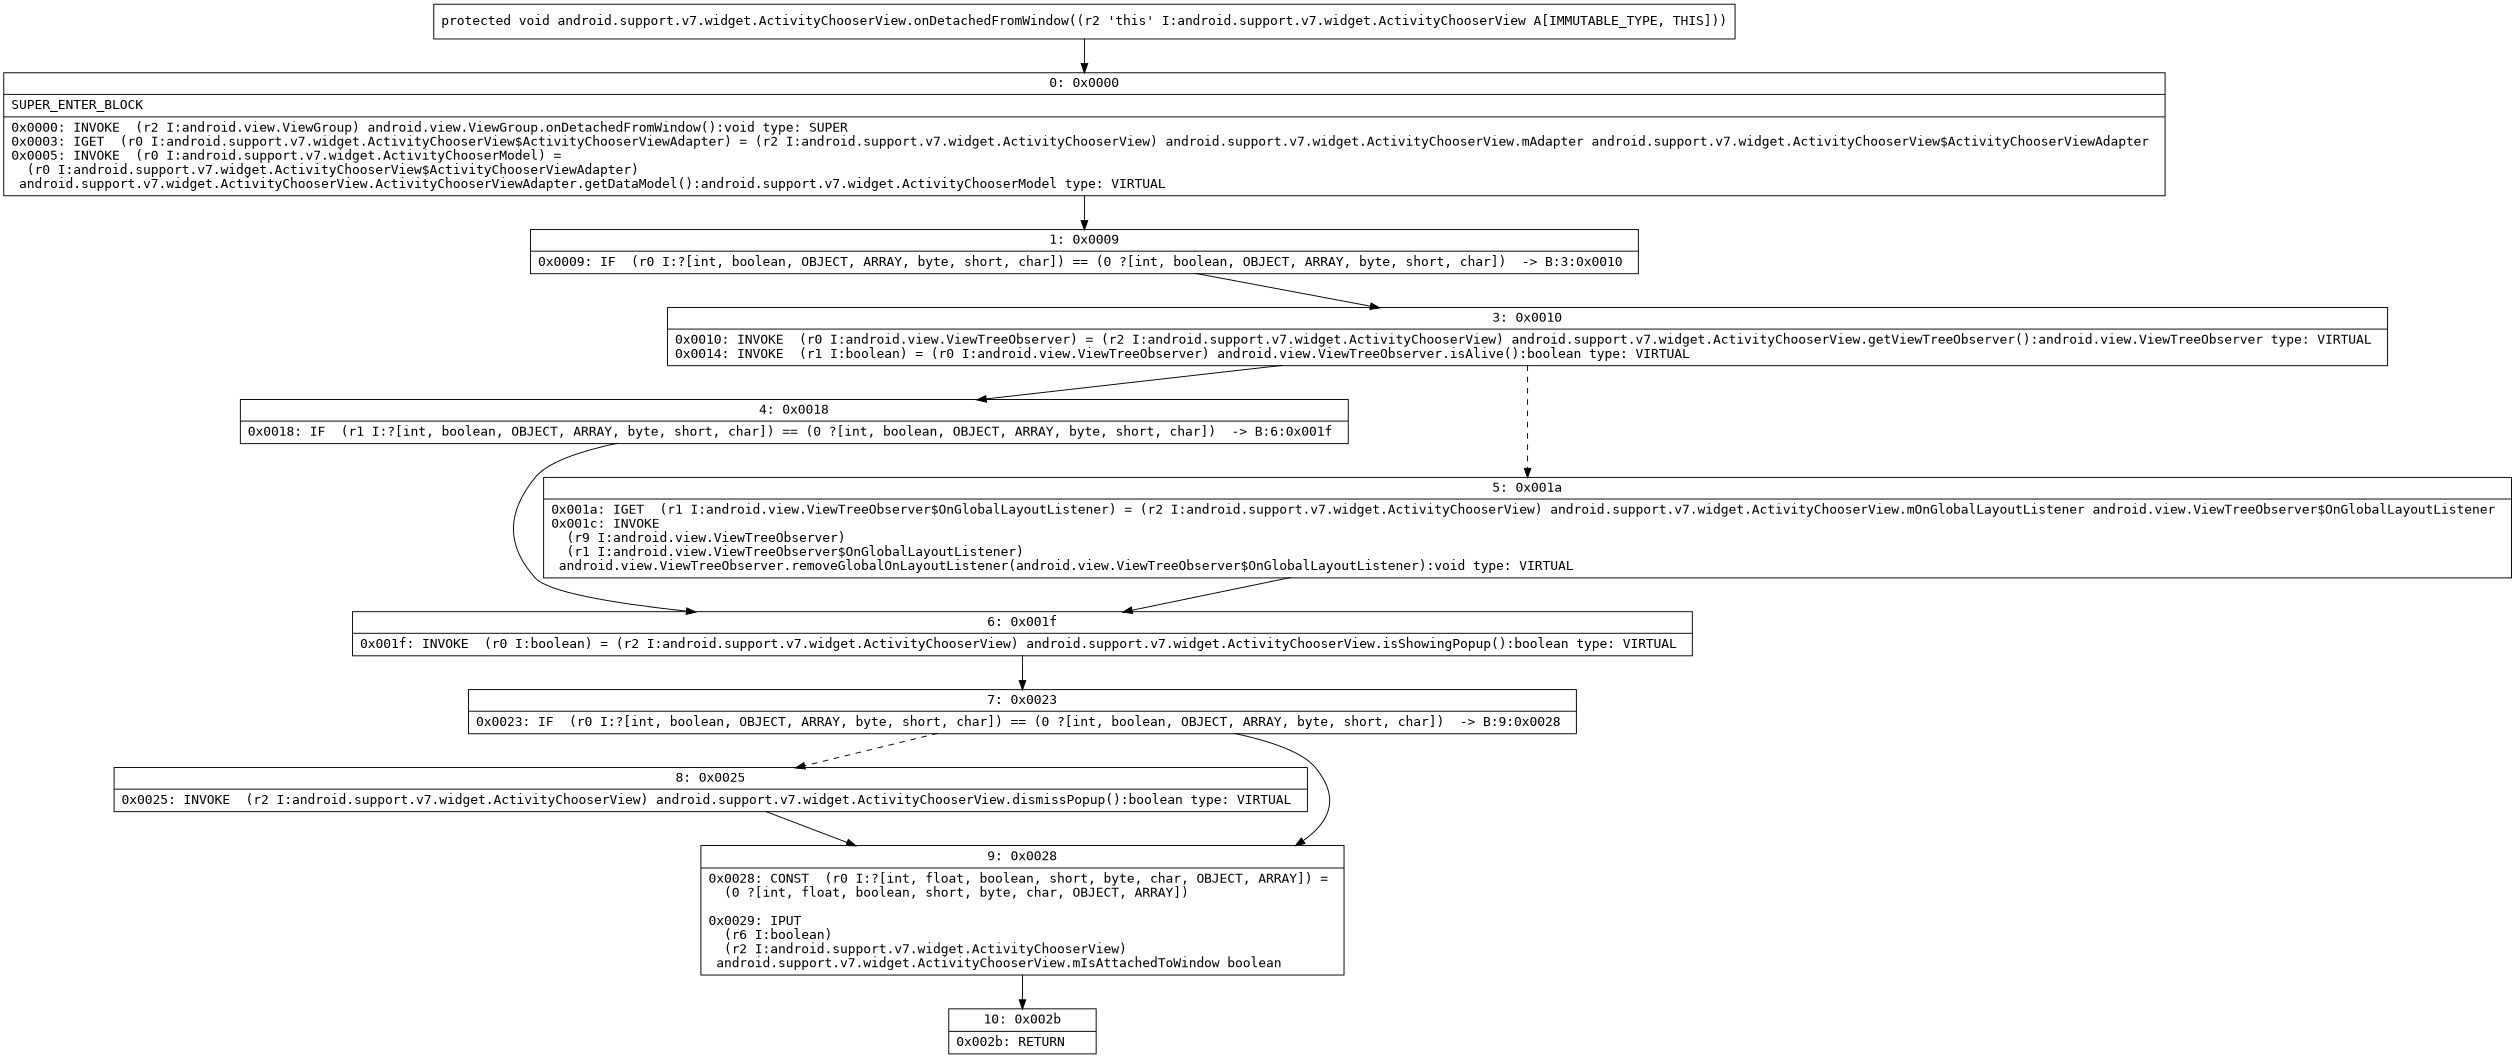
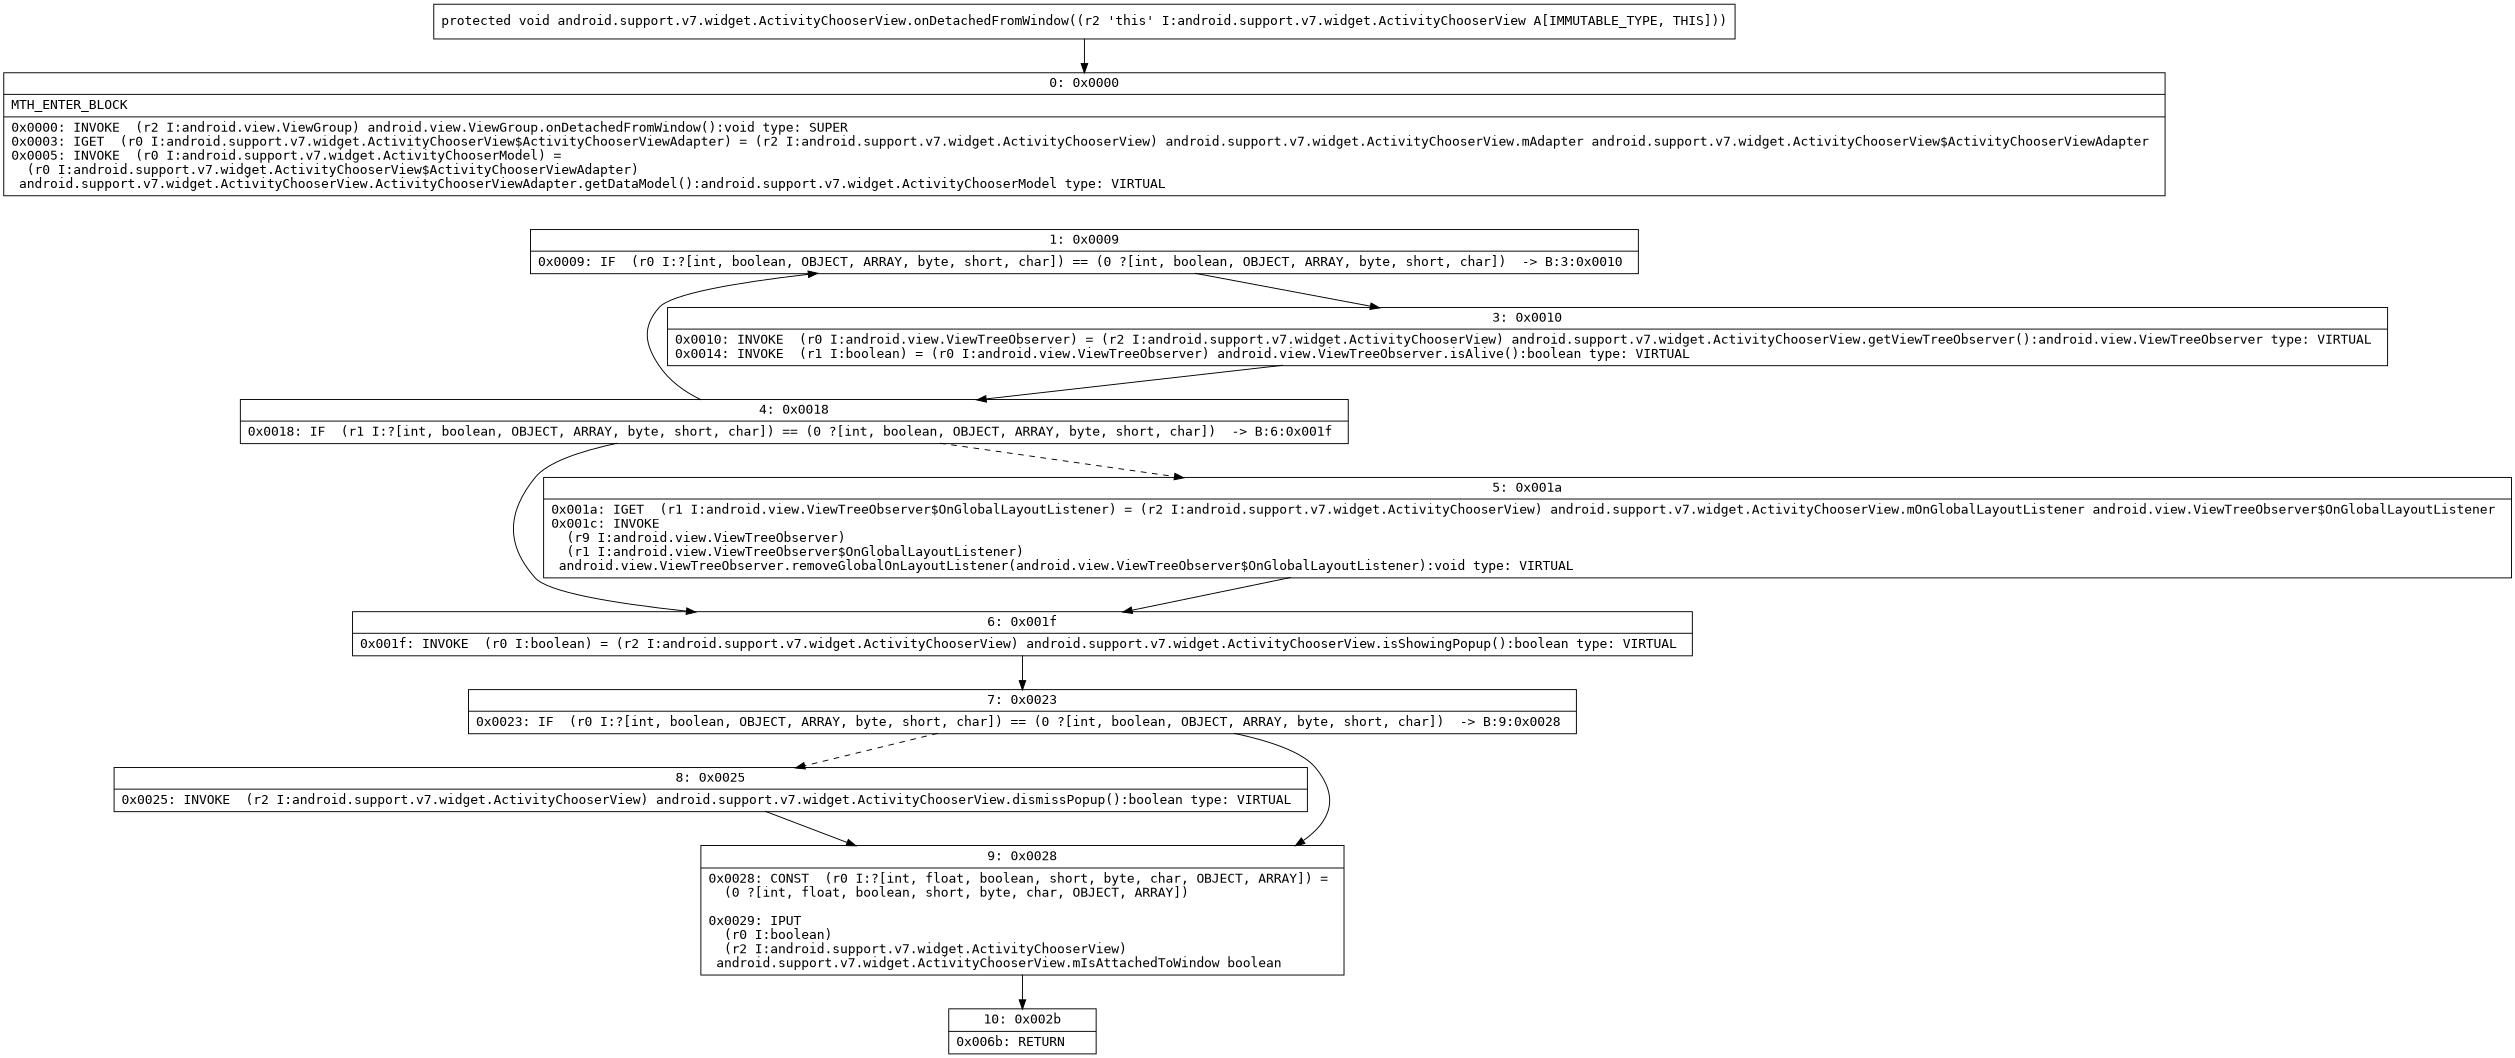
(77, 105) -> (69, 105)
(1084, 208) -> (674, 299)
(1528, 417) -> (1057, 460)
(771, 935) -> (771, 935)
(1022, 1042) -> (1022, 1042)
